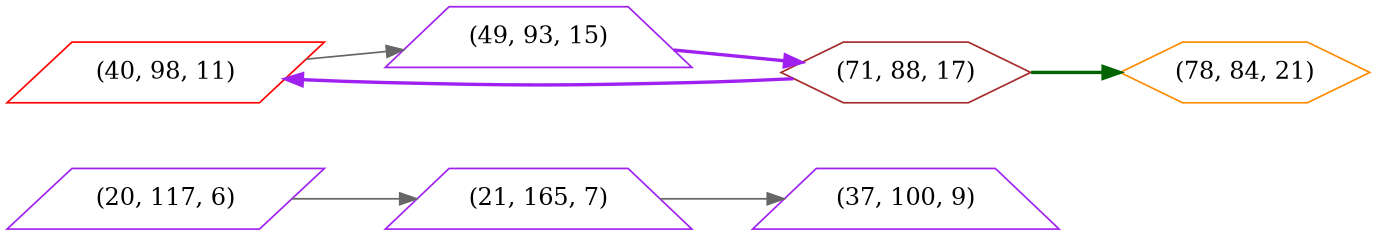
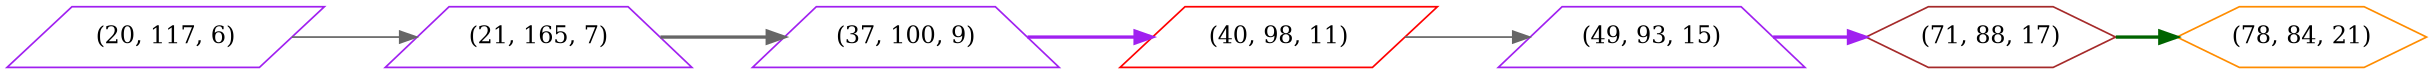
(548, 85) -> (1081, 37)
(714, 199) -> (714, 37)
